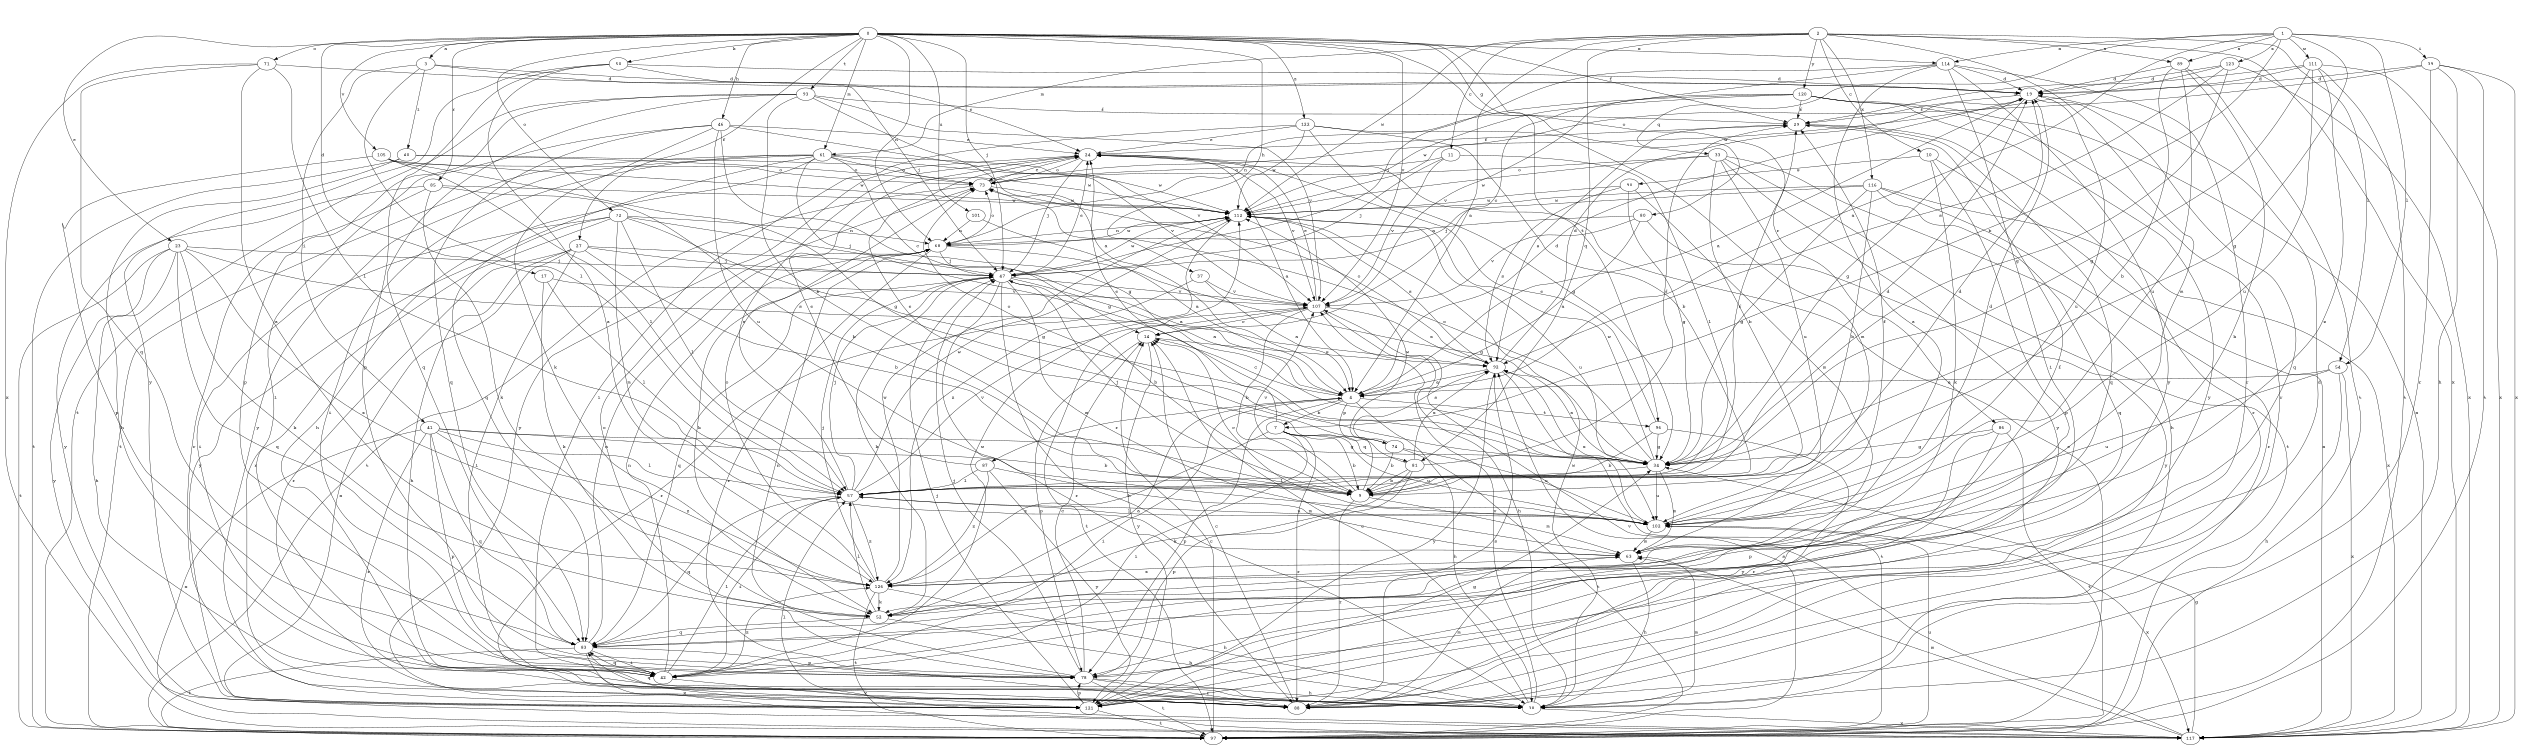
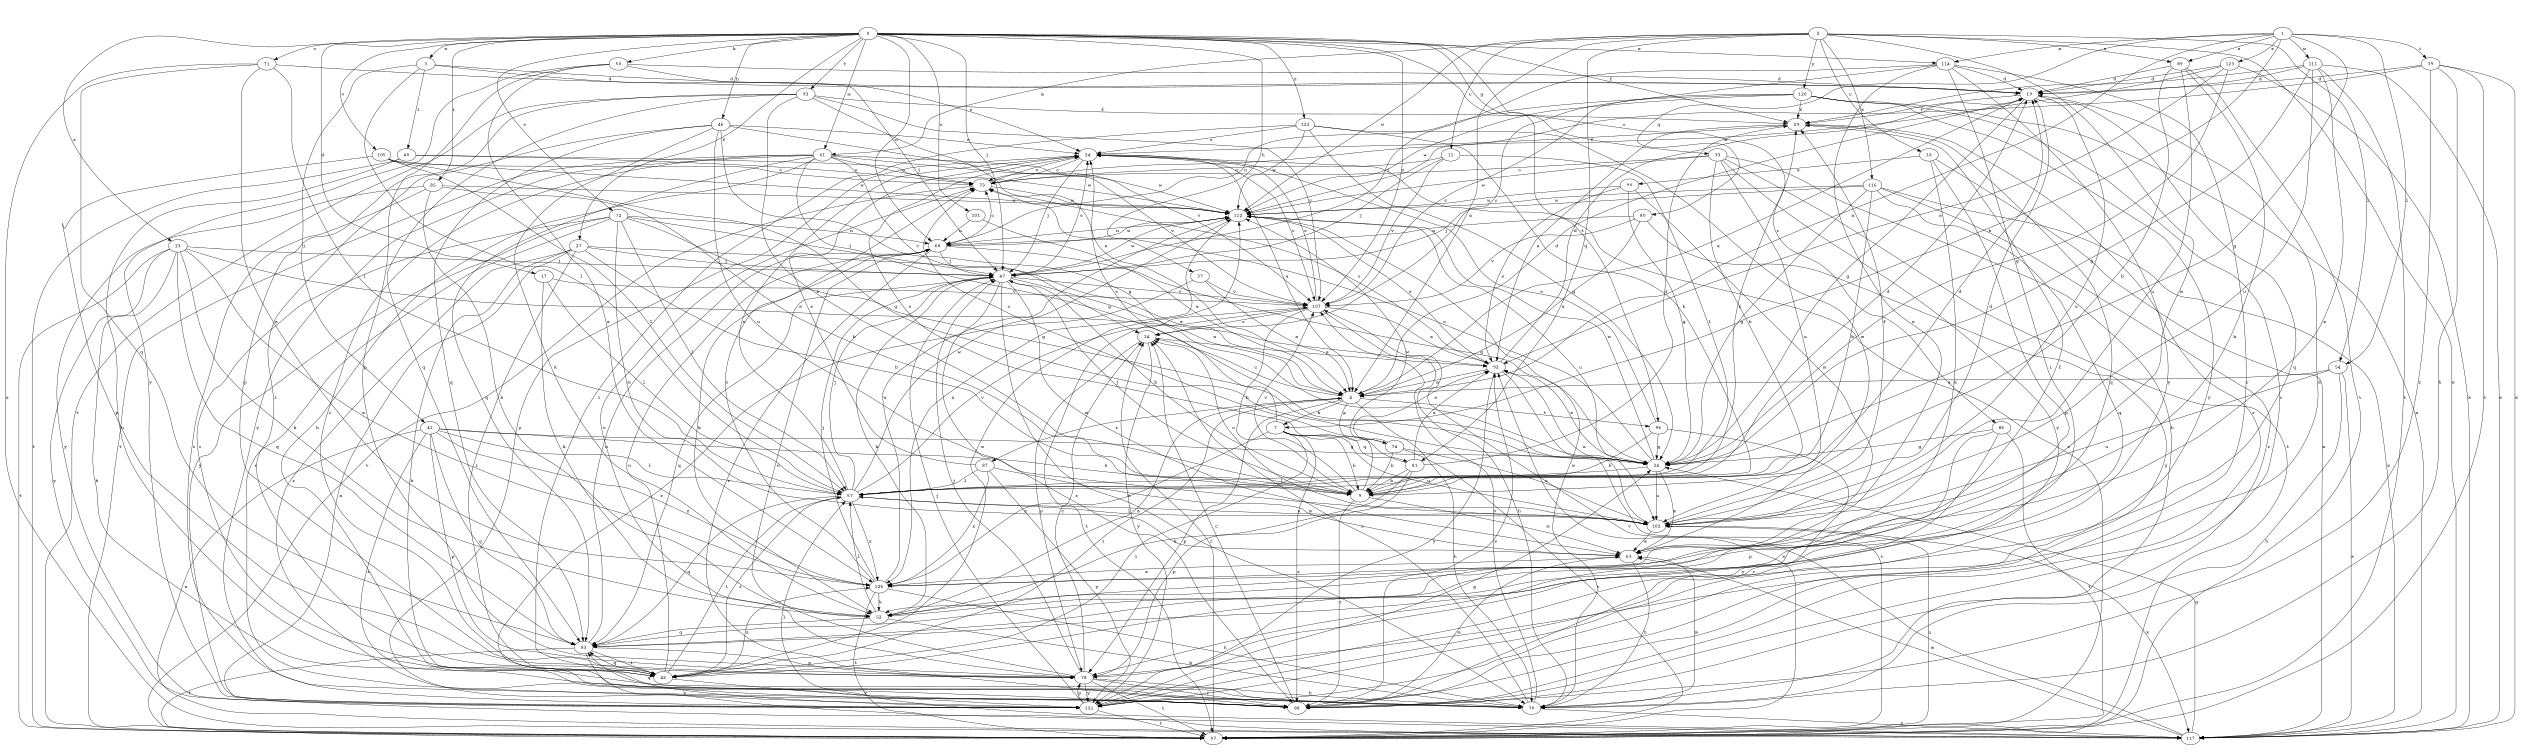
(1458, 139) -> (1427, 145)
none -> (1086, 693)
